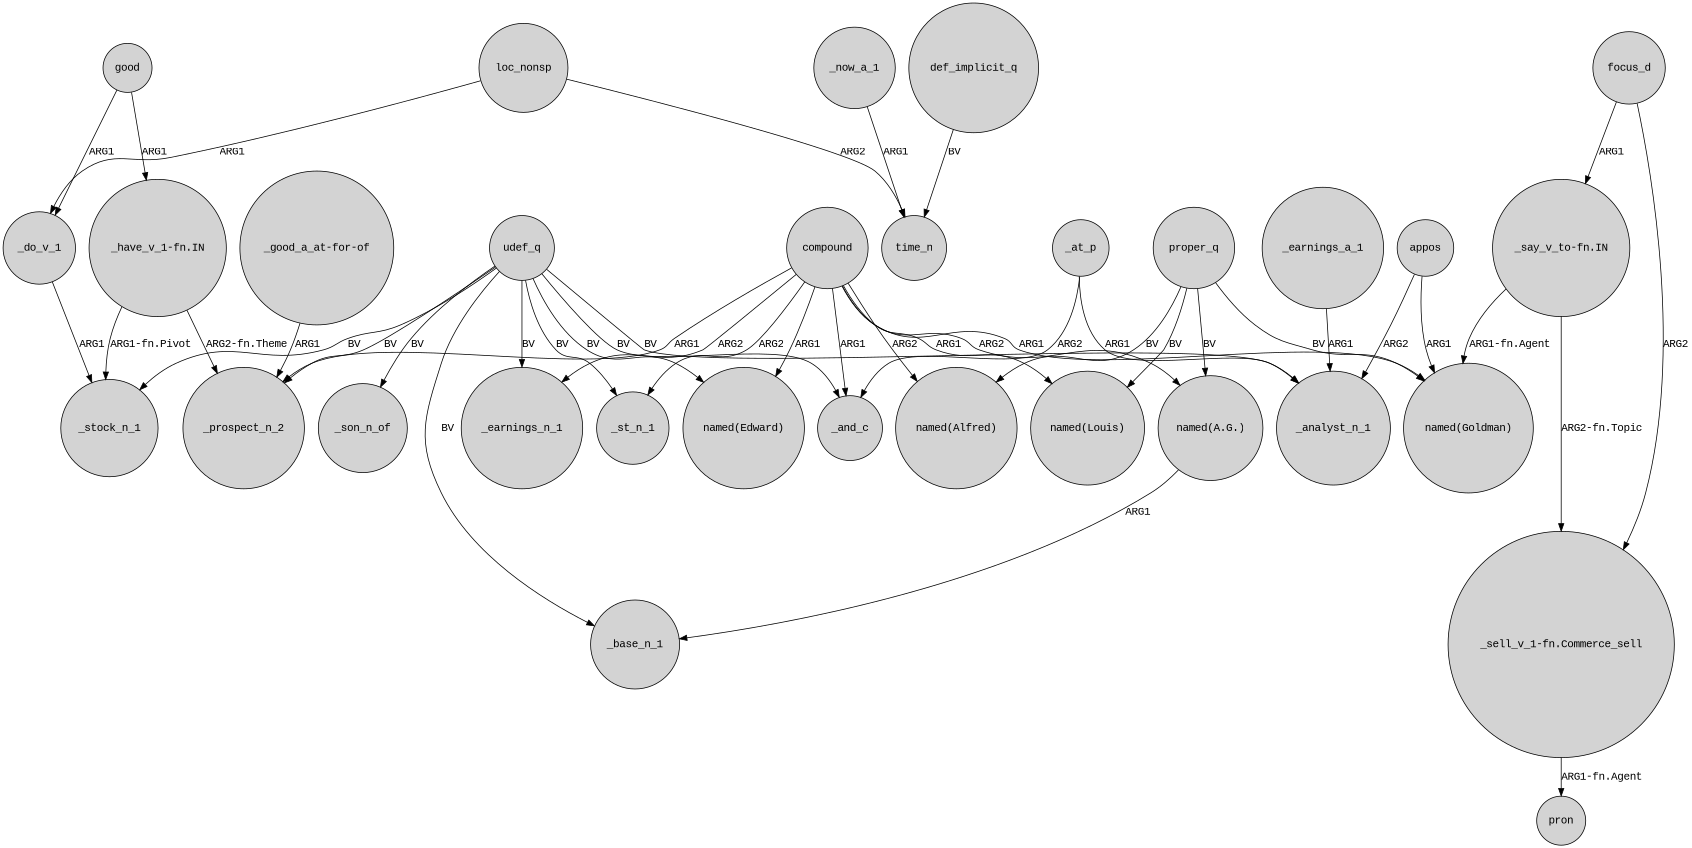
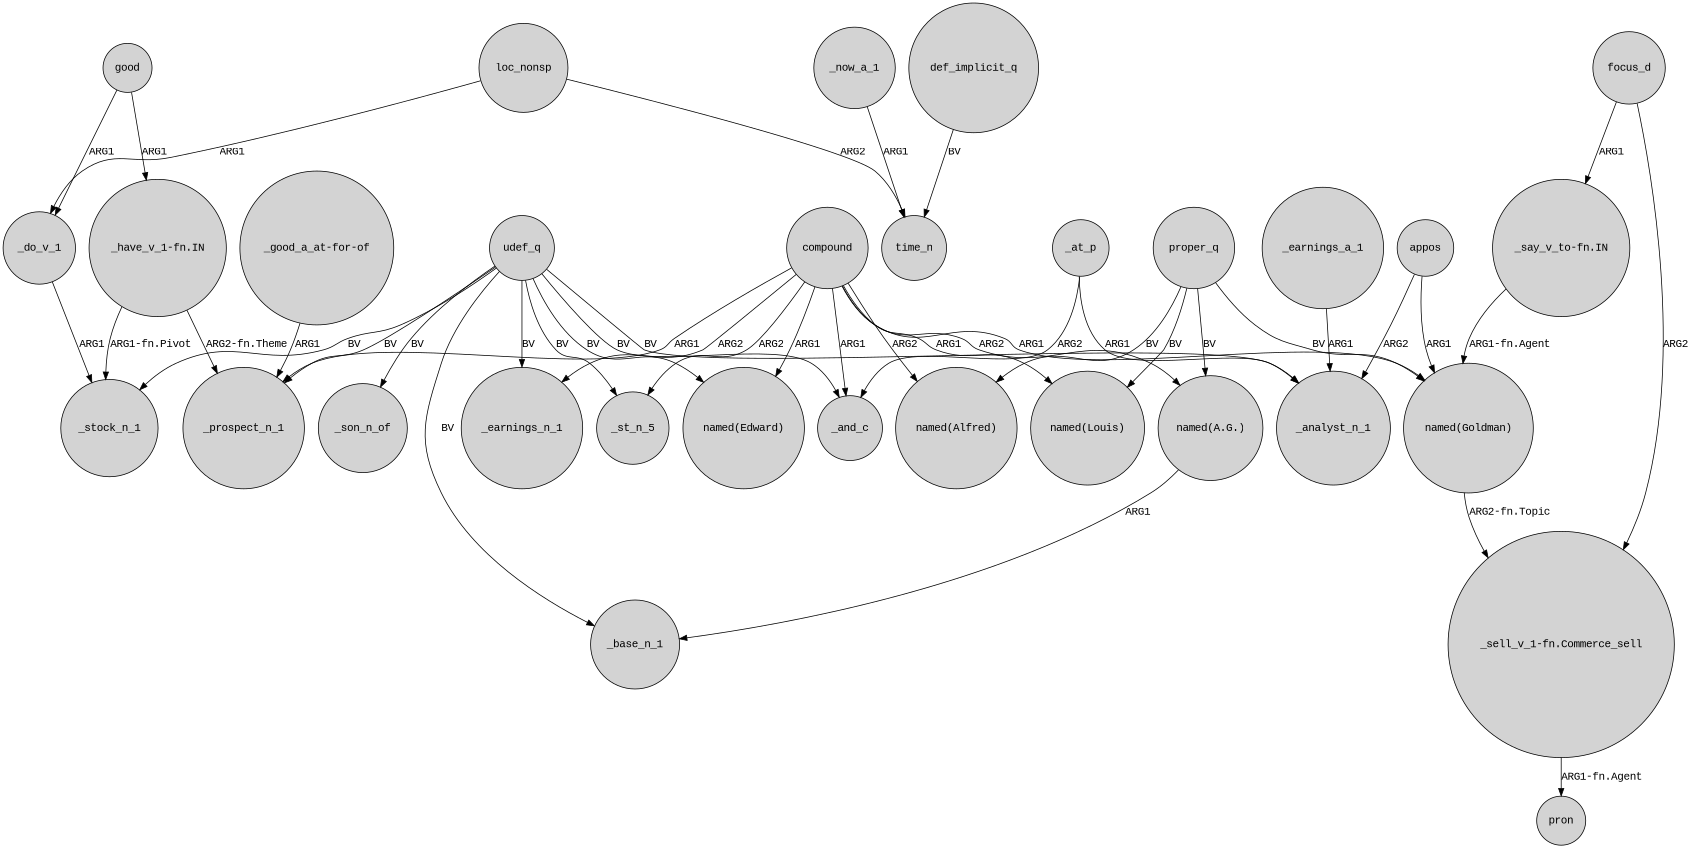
(1561, 420) -> (1471, 523)
(244, 428) -> (244, 428)
(633, 428) -> (633, 428)
